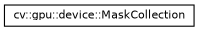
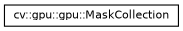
(99, 16) -> (91, 16)
